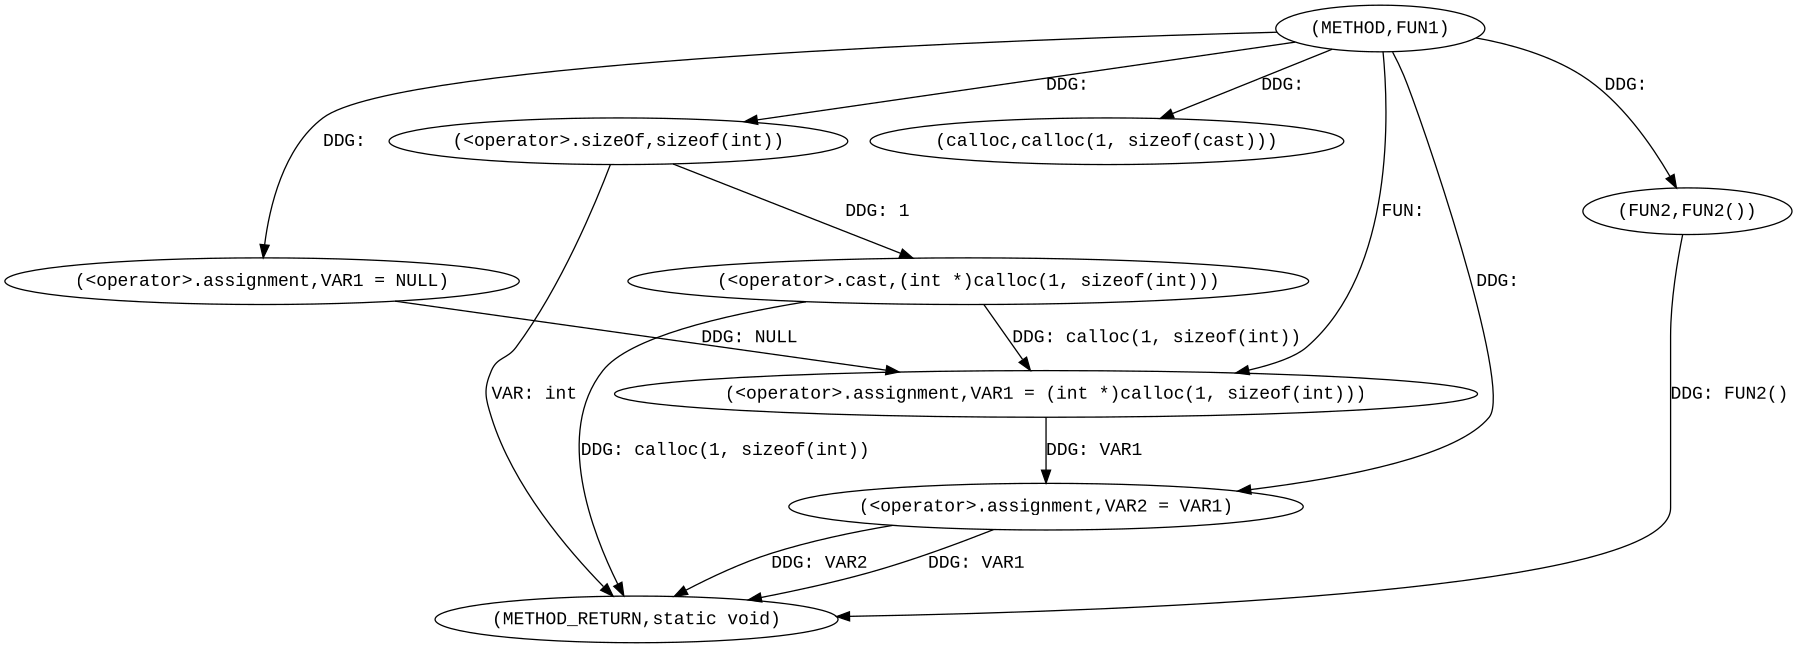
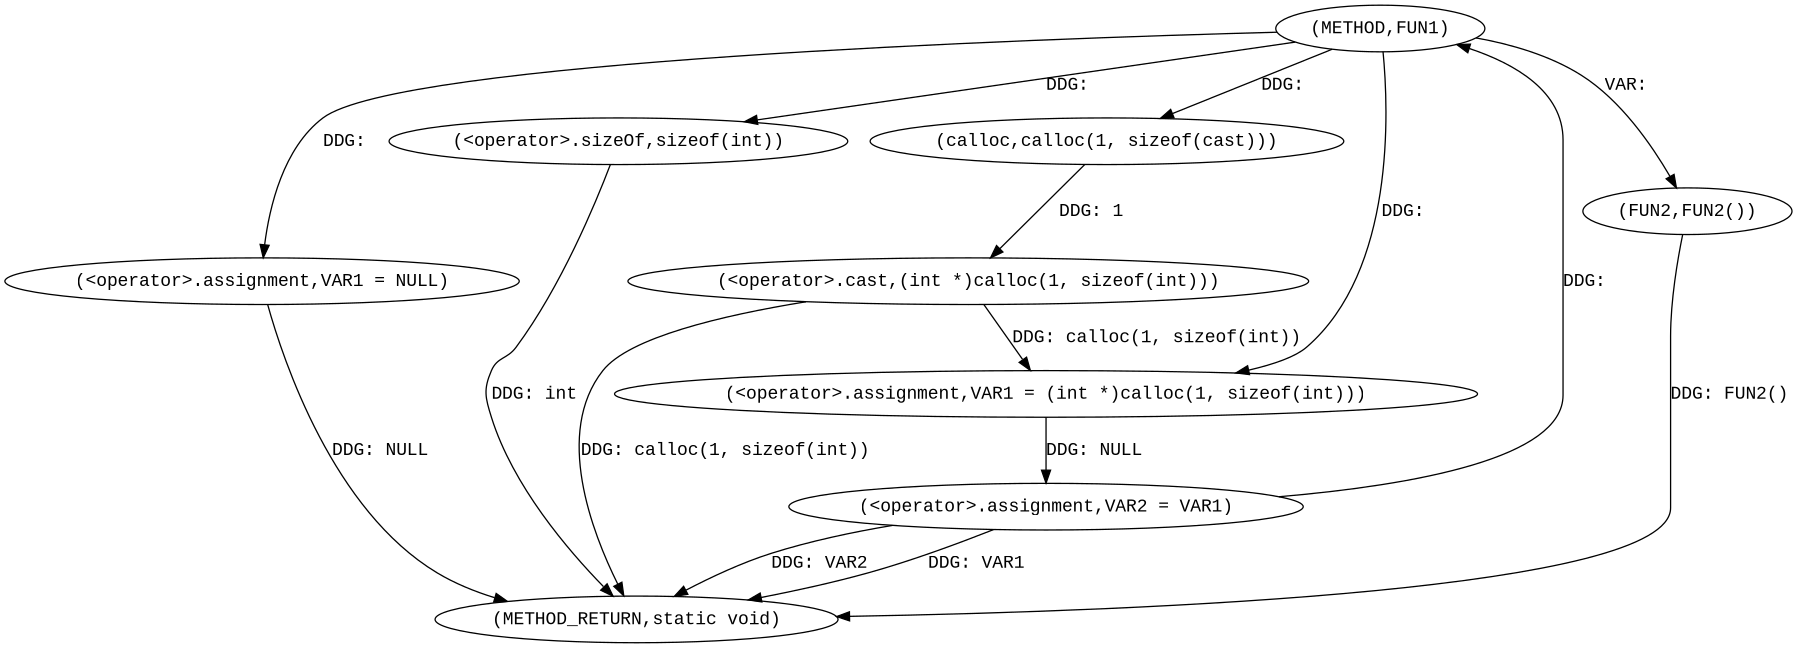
(1632, 85) -> (1632, 85)
(787, 209) -> (1042, 207)
(1409, 211) -> (1409, 211)
(641, 336) -> (346, 481)
(1488, 354) -> (1563, 356)
(535, 394) -> (535, 394)
(1095, 450) -> (1095, 450)
